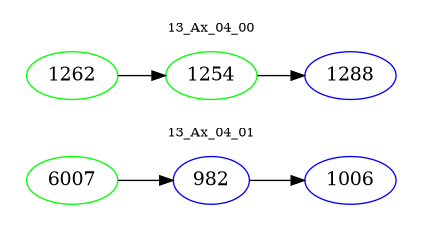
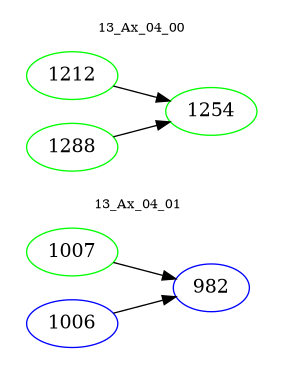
(72, 76) -> (72, 76)
(274, 76) -> (135, 131)
(350, 76) -> (72, 147)
(72, 180) -> (72, 252)
(270, 180) -> (138, 307)
